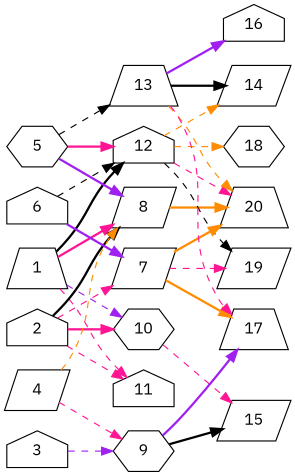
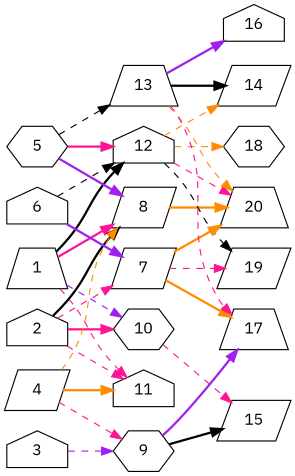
none -> (82, 390)
